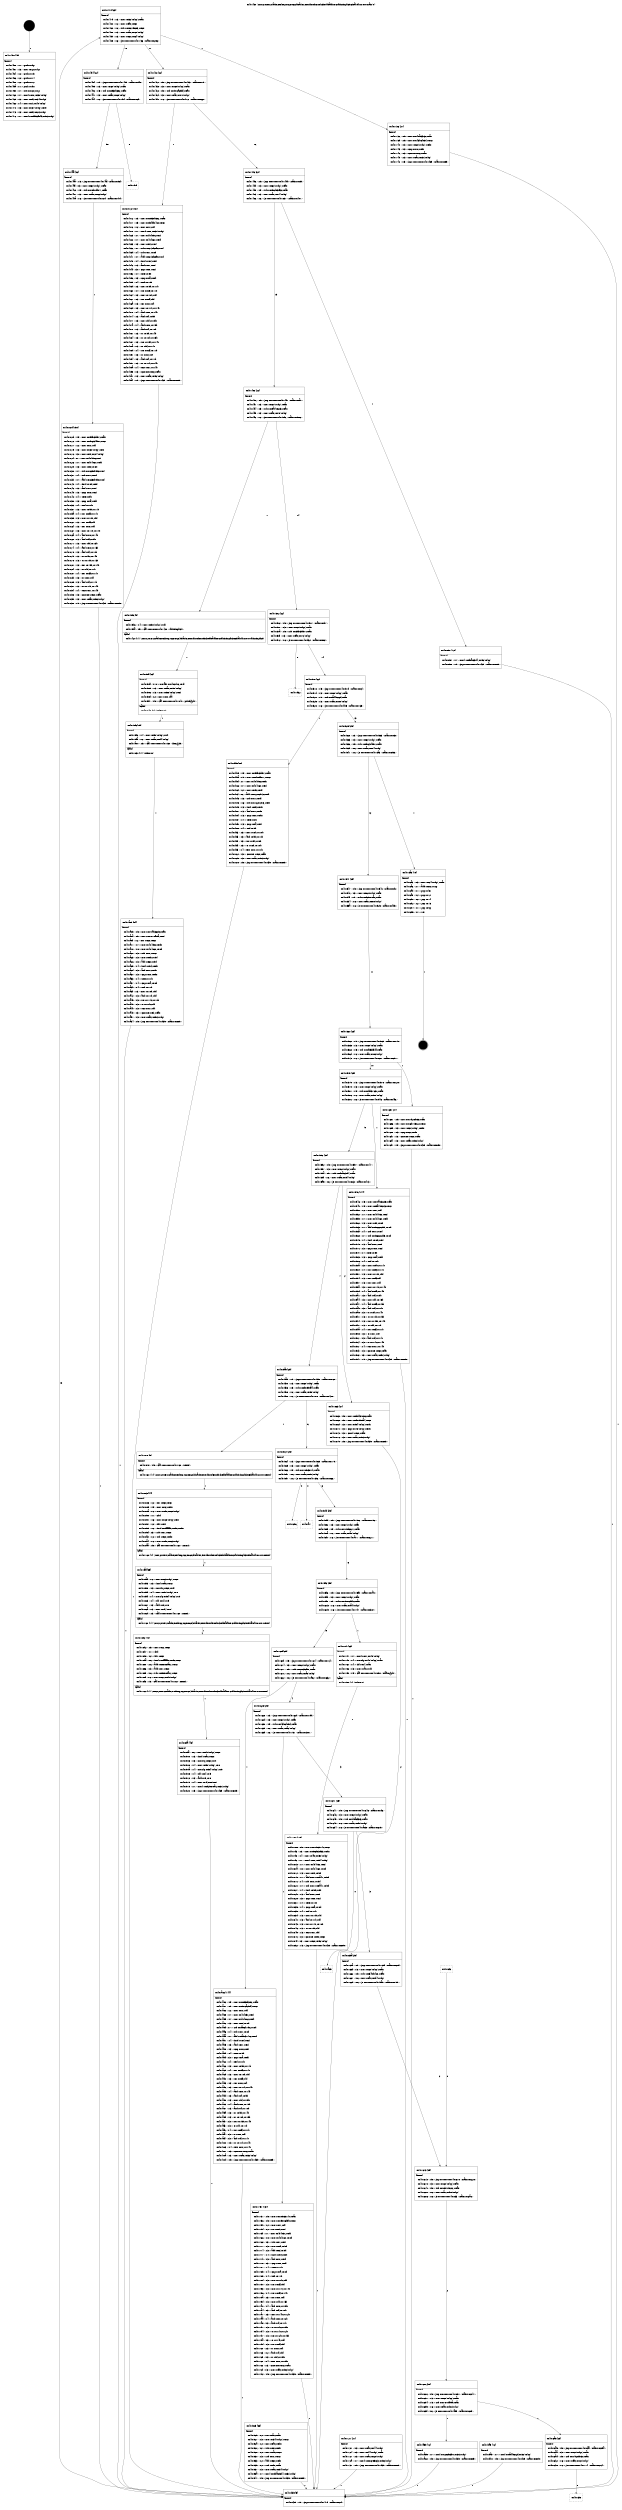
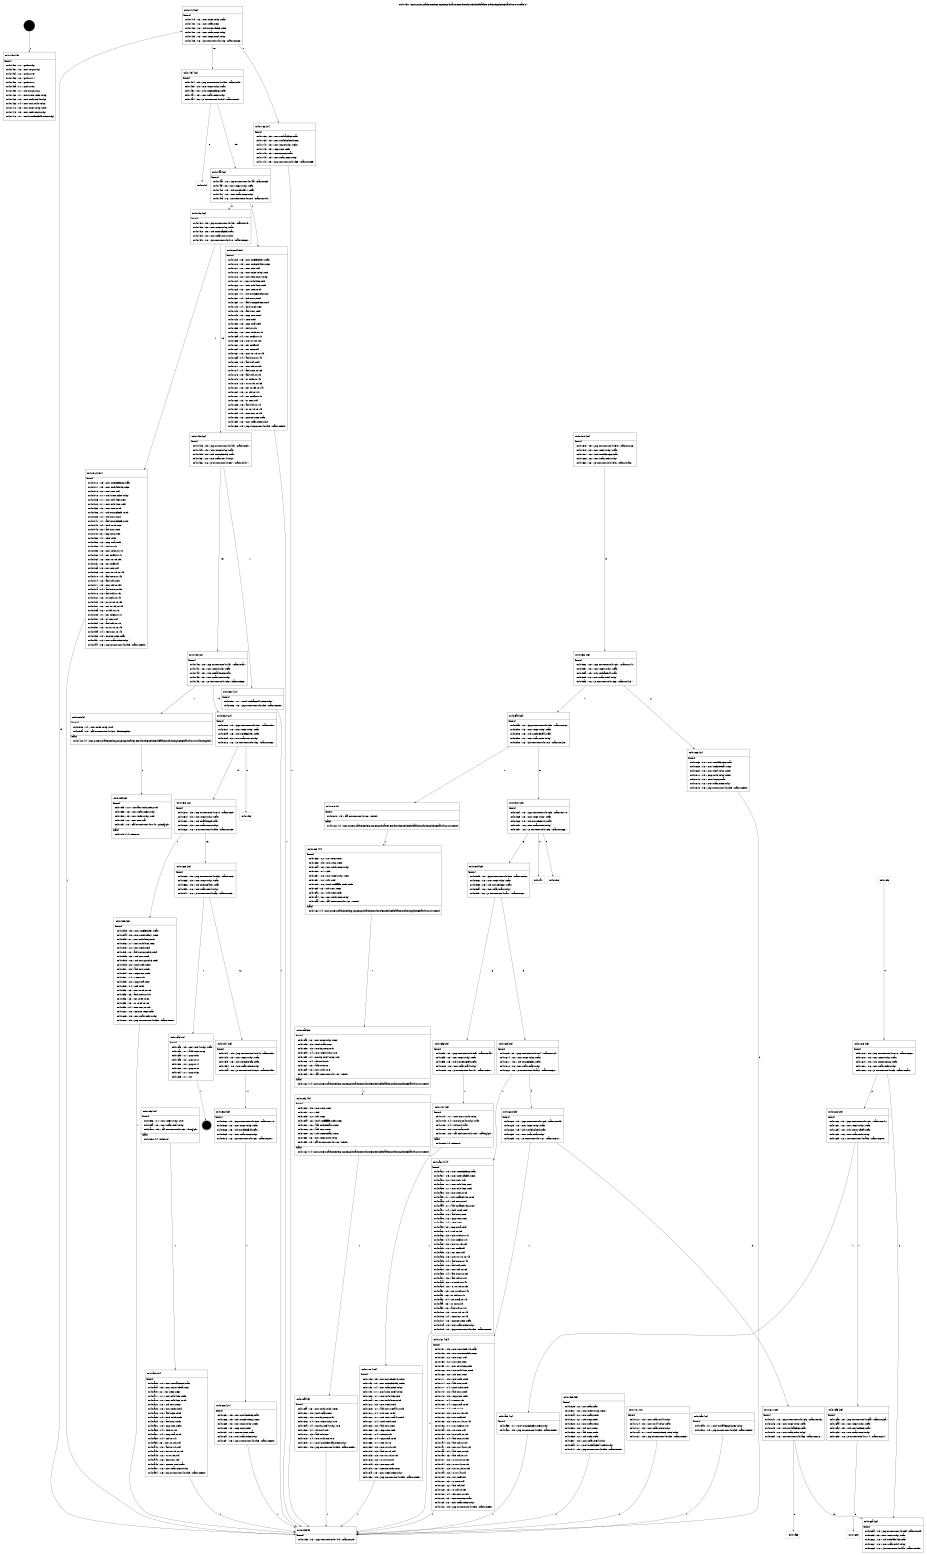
(154, 56) -> (231, 206)
(161, 718) -> none
(370, 1065) -> none
(378, 1276) -> none
(325, 1630) -> (513, 968)
(408, 2076) -> (898, 1295)
